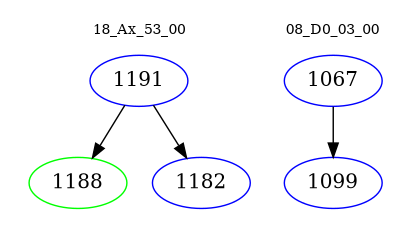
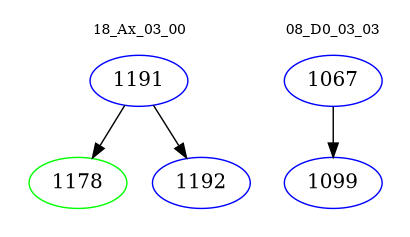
(140, 30) -> (140, 30)
(333, 30) -> (333, 30)
(78, 183) -> (78, 183)
(201, 183) -> (201, 183)
